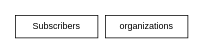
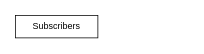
(147, 27) -> none
